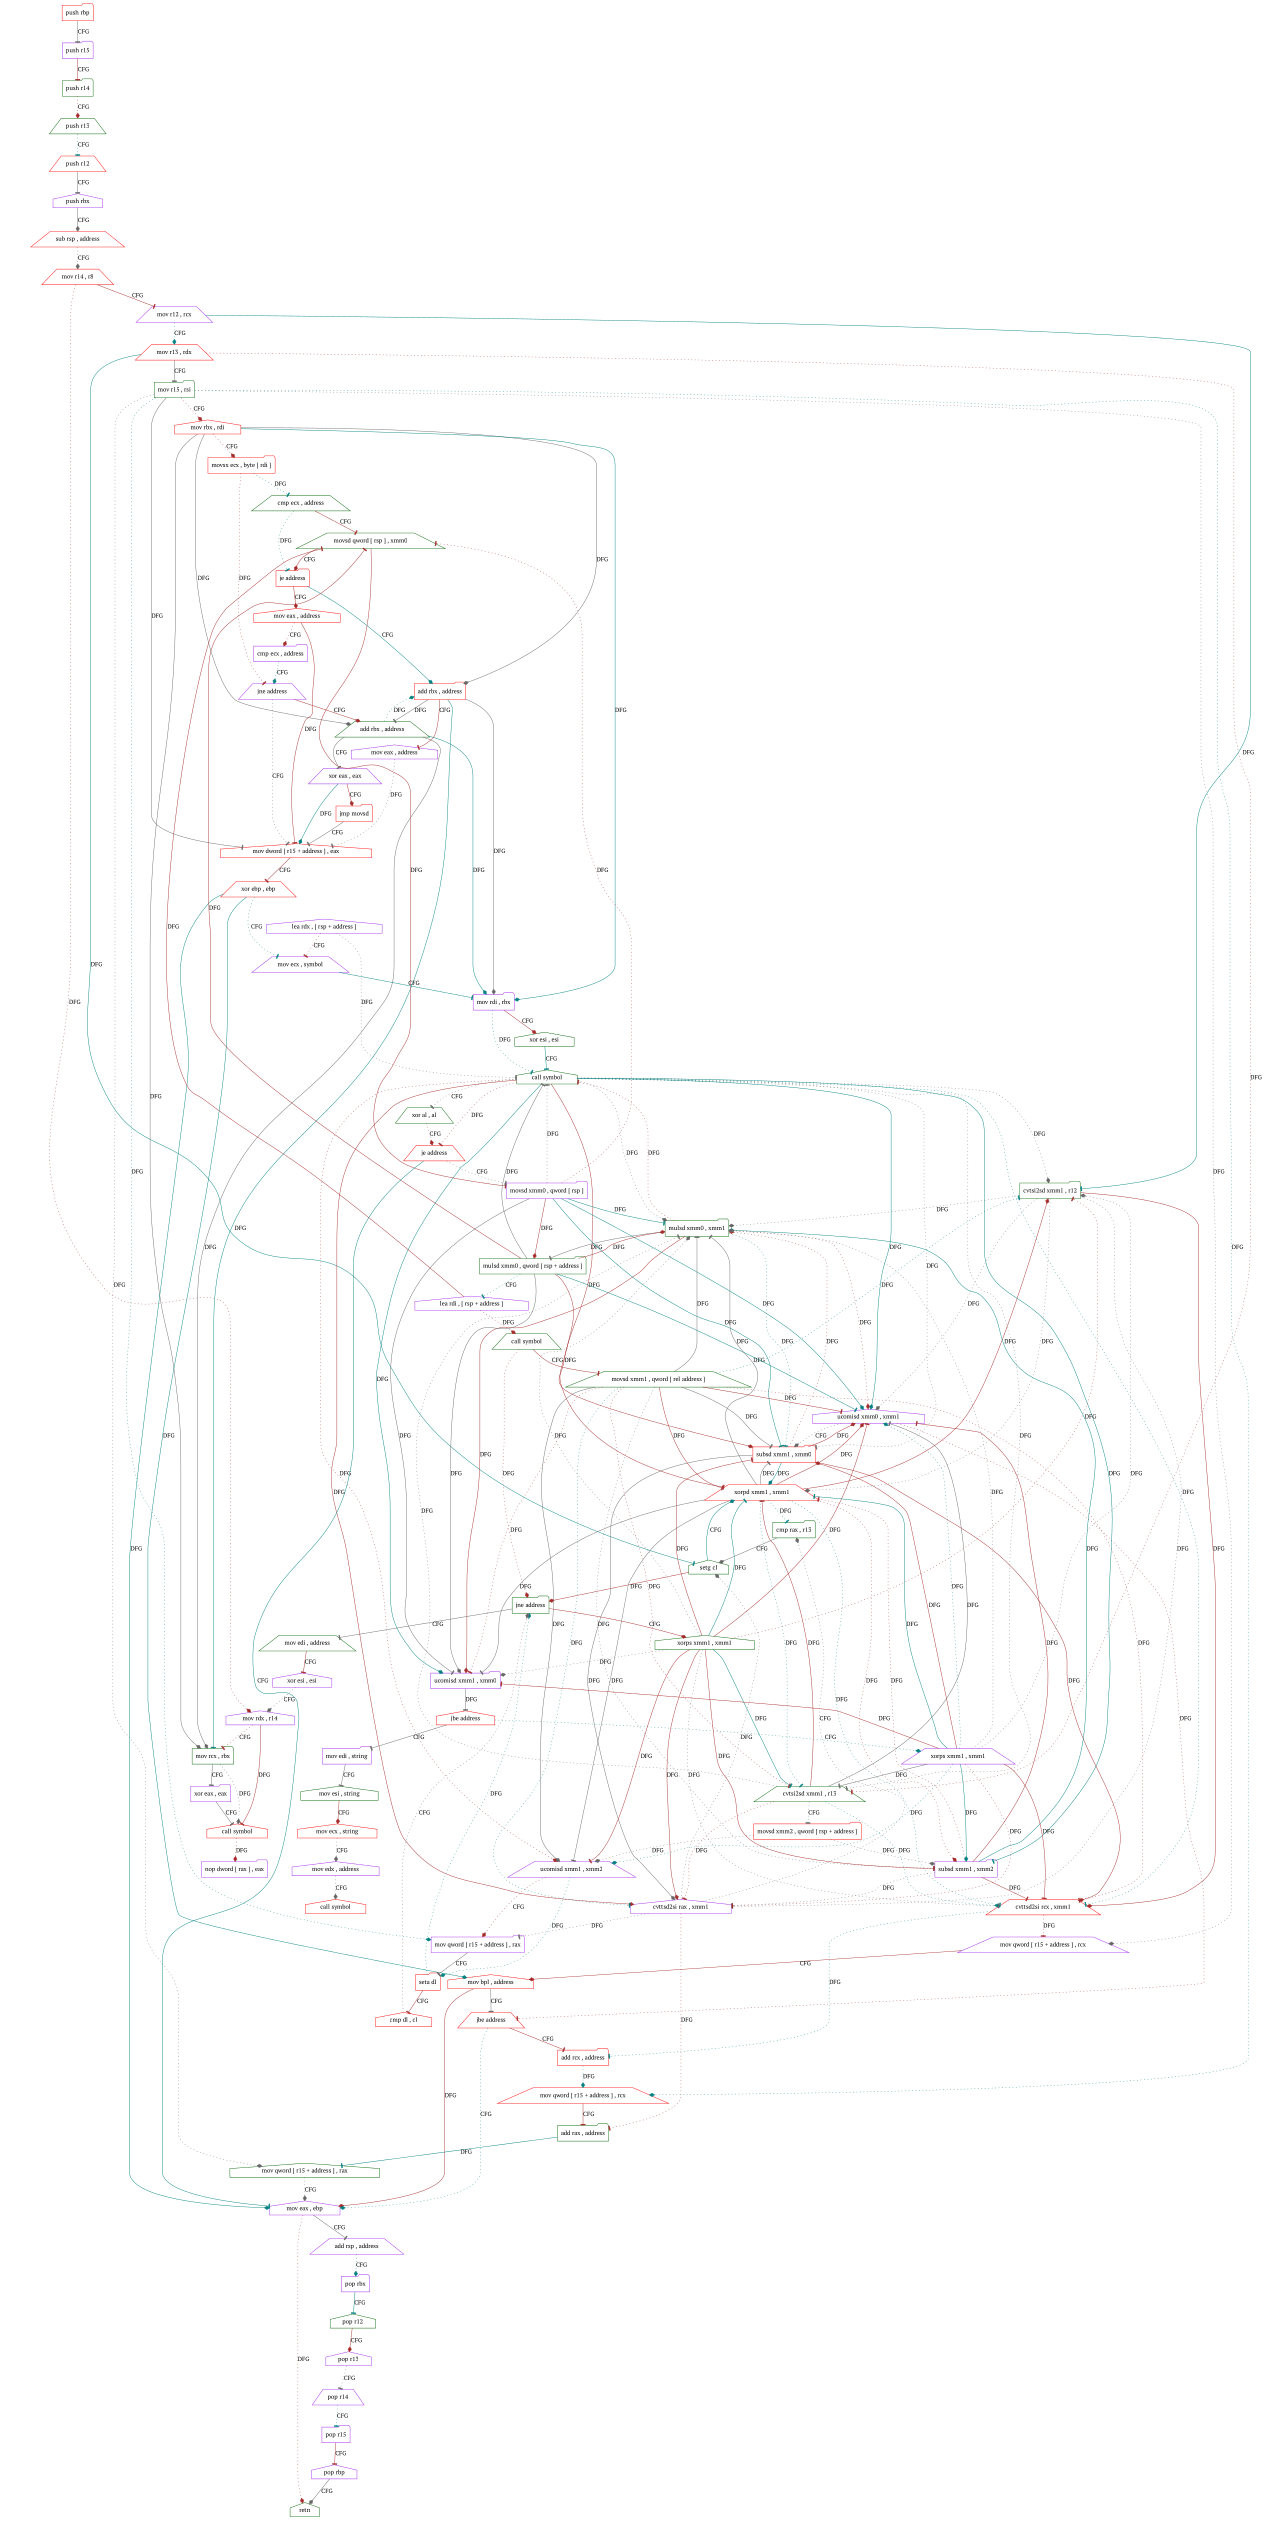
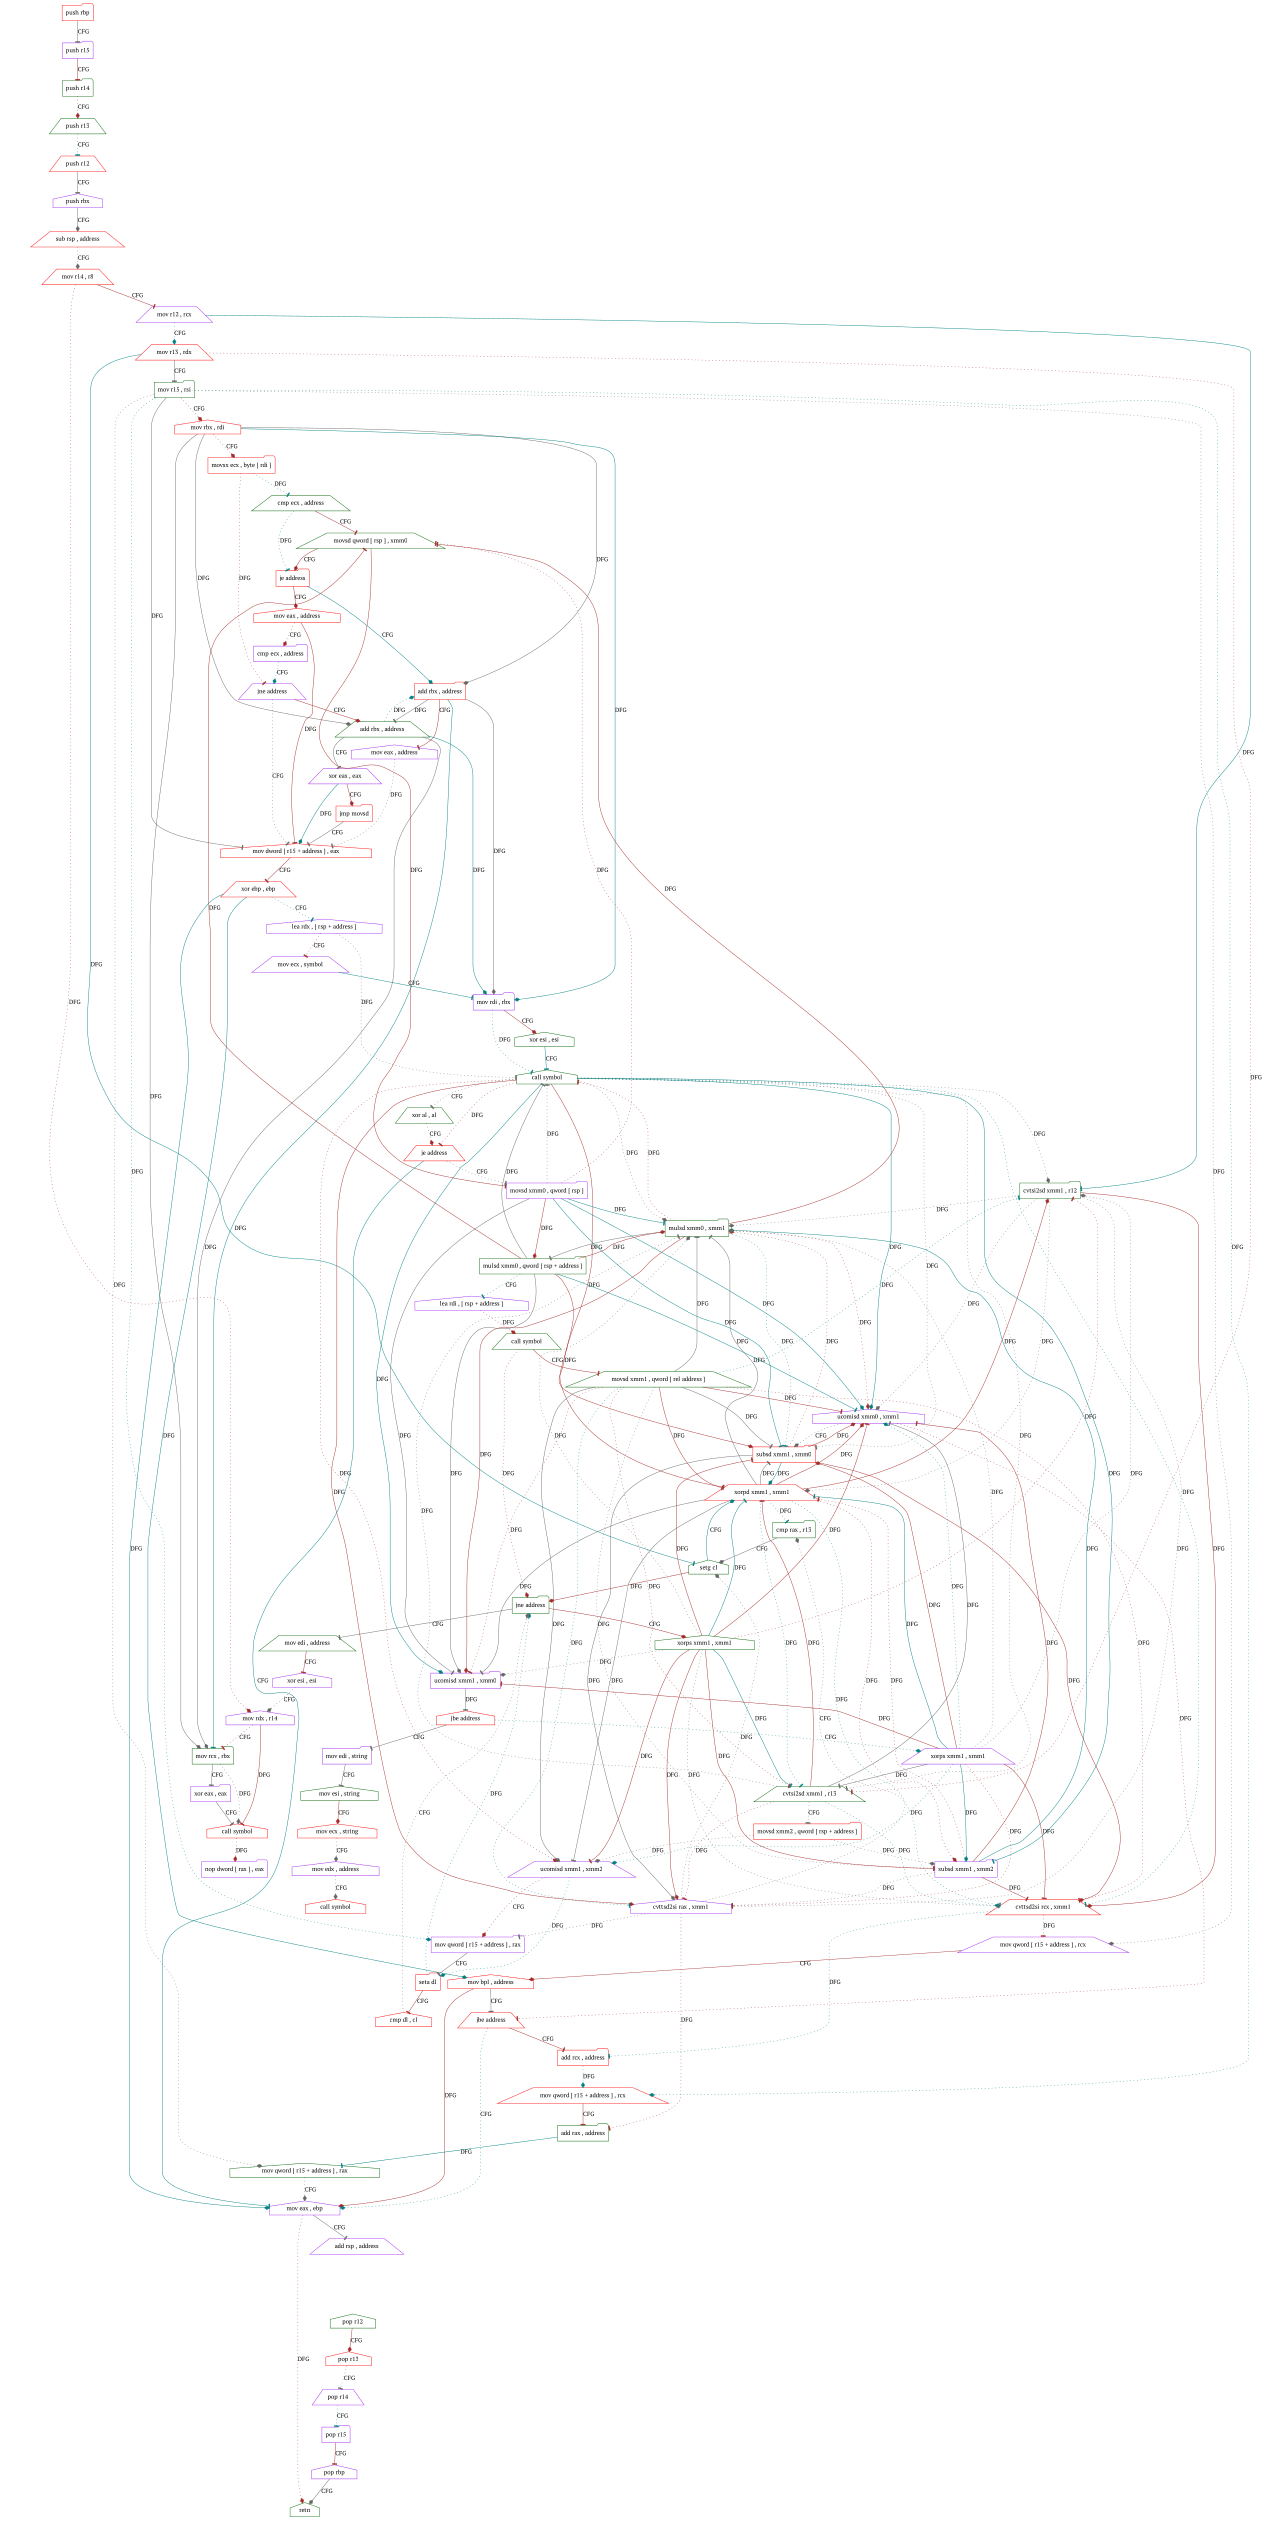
(250, 932) -> (291, 908)
(167, 962) -> (686, 915)
(355, 2284) -> none
(349, 2360) -> (349, 2360)
